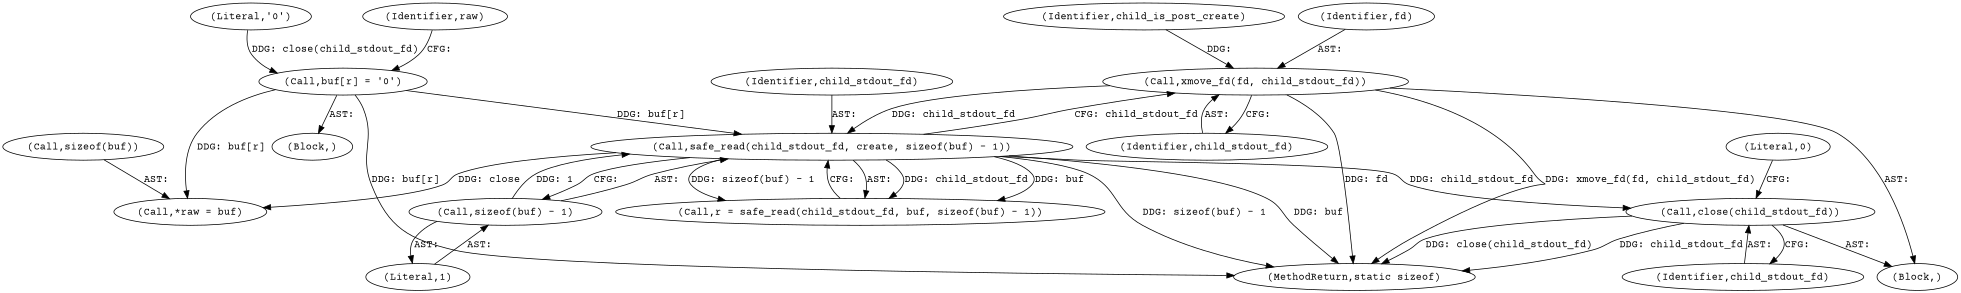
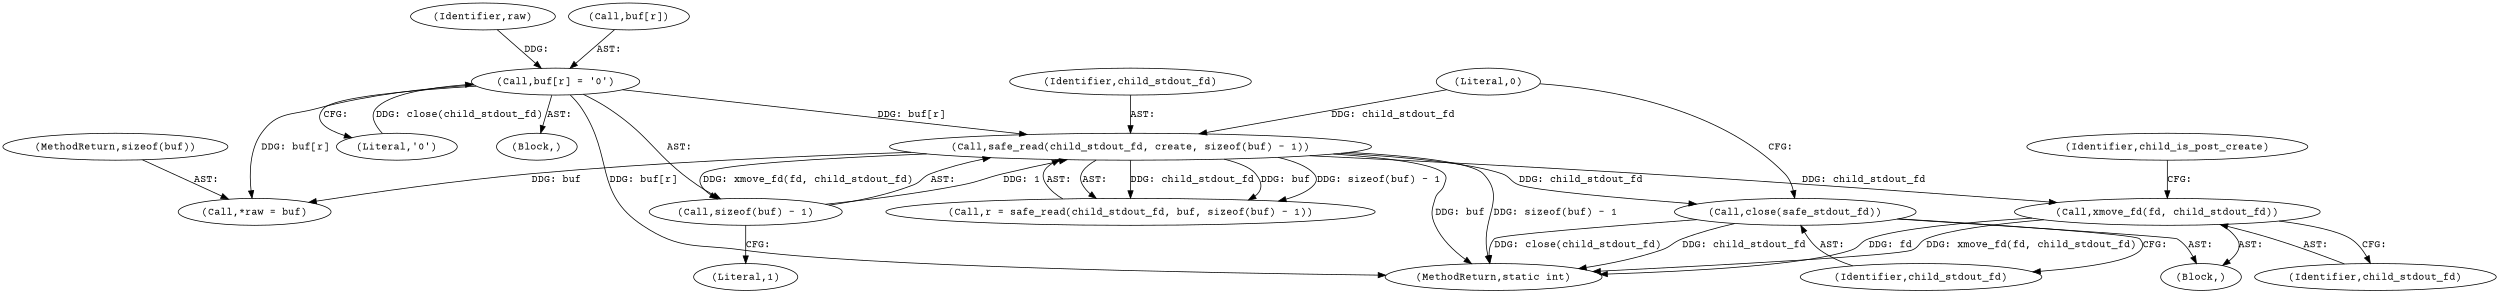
none -> (629, 16)
(1366, 16) -> none
(443, 49) -> (540, 49)
(1223, 49) -> (2183, 179)
(979, 94) -> (1327, 111)
none -> (378, 95)
(1137, 114) -> (1864, 179)
(83, 147) -> (115, 147)
(489, 179) -> (557, 179)
(610, 179) -> (808, 179)
(845, 179) -> (1062, 179)
(1750, 212) -> (1795, 212)
(430, 244) -> (761, 244)
(459, 246) -> (650, 143)
(1354, 277) -> (1494, 277)
